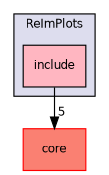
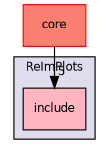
(55, 104) -> (55, 64)
